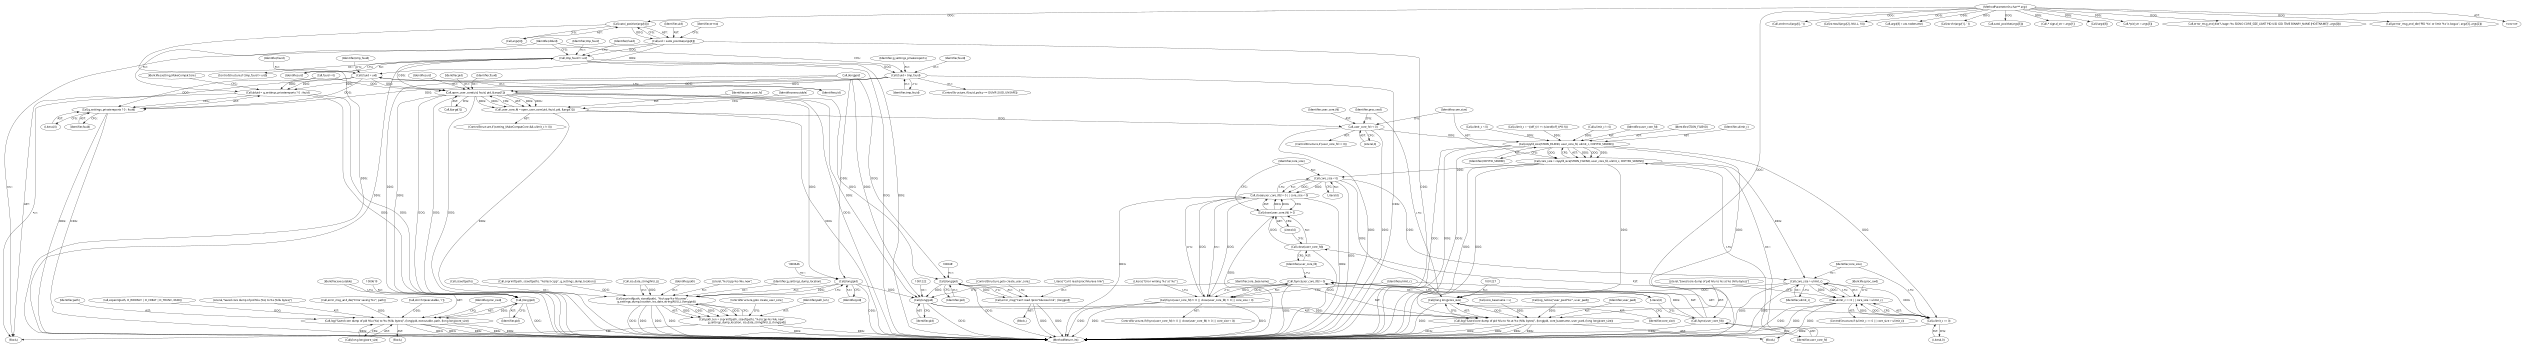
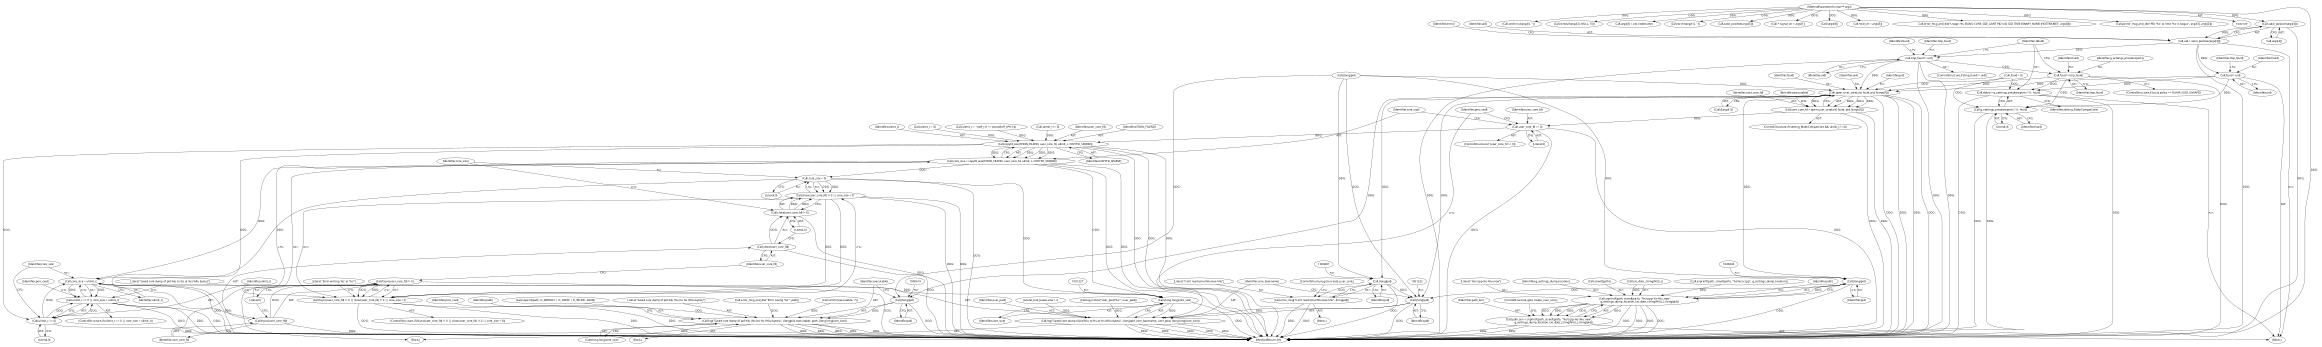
(223, 84) -> (2039, 101)
(1495, 300) -> (1041, 300)
